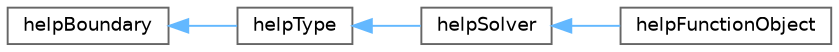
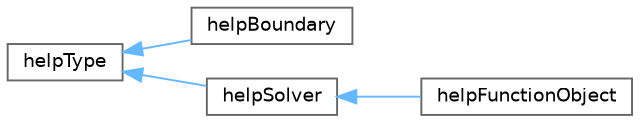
(213, 26) -> (167, 44)
